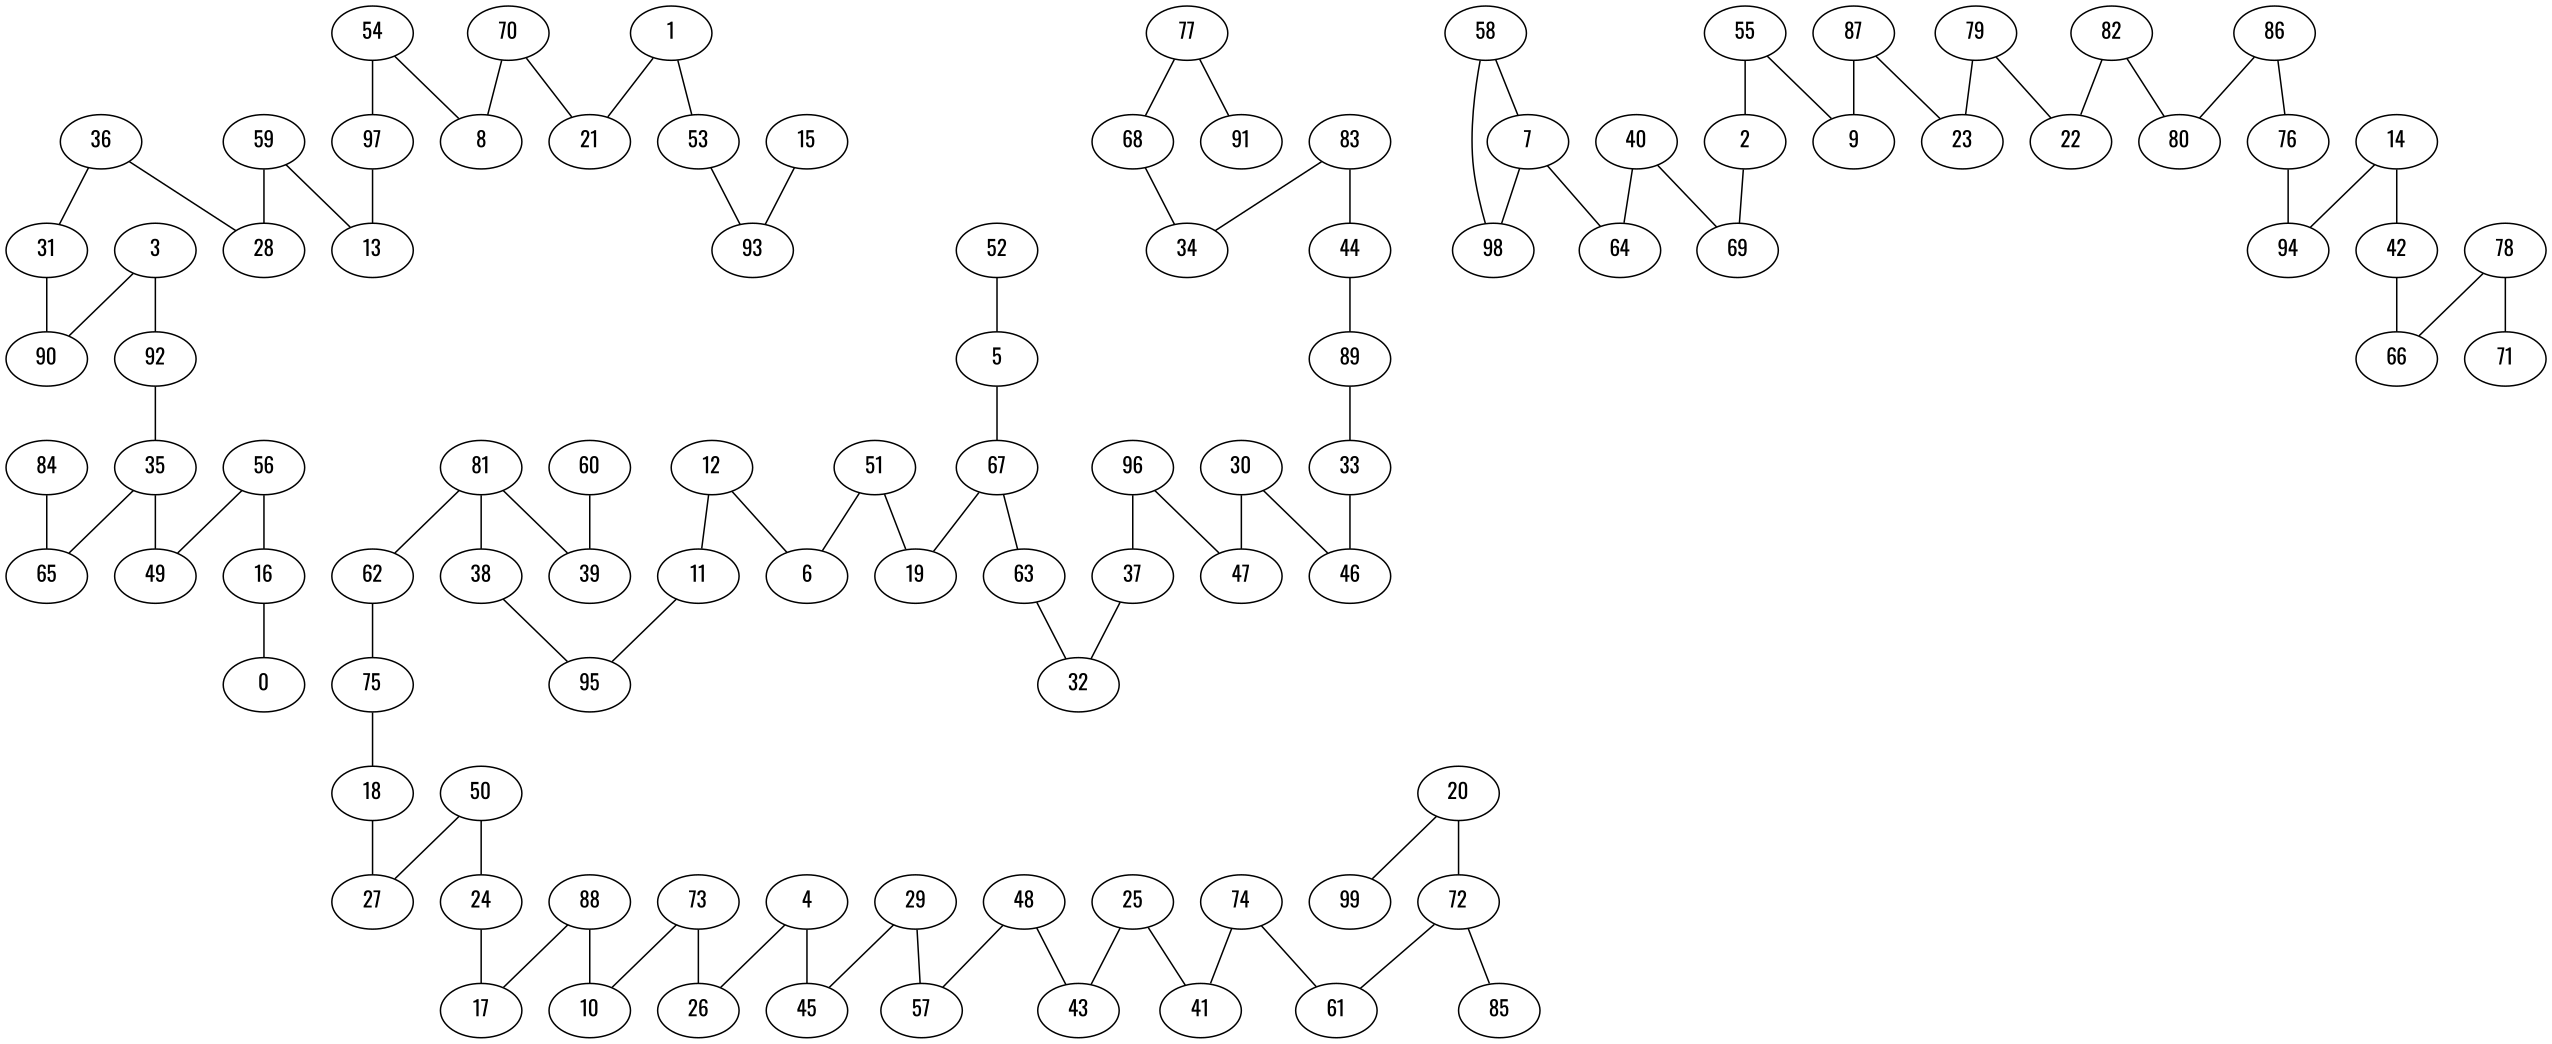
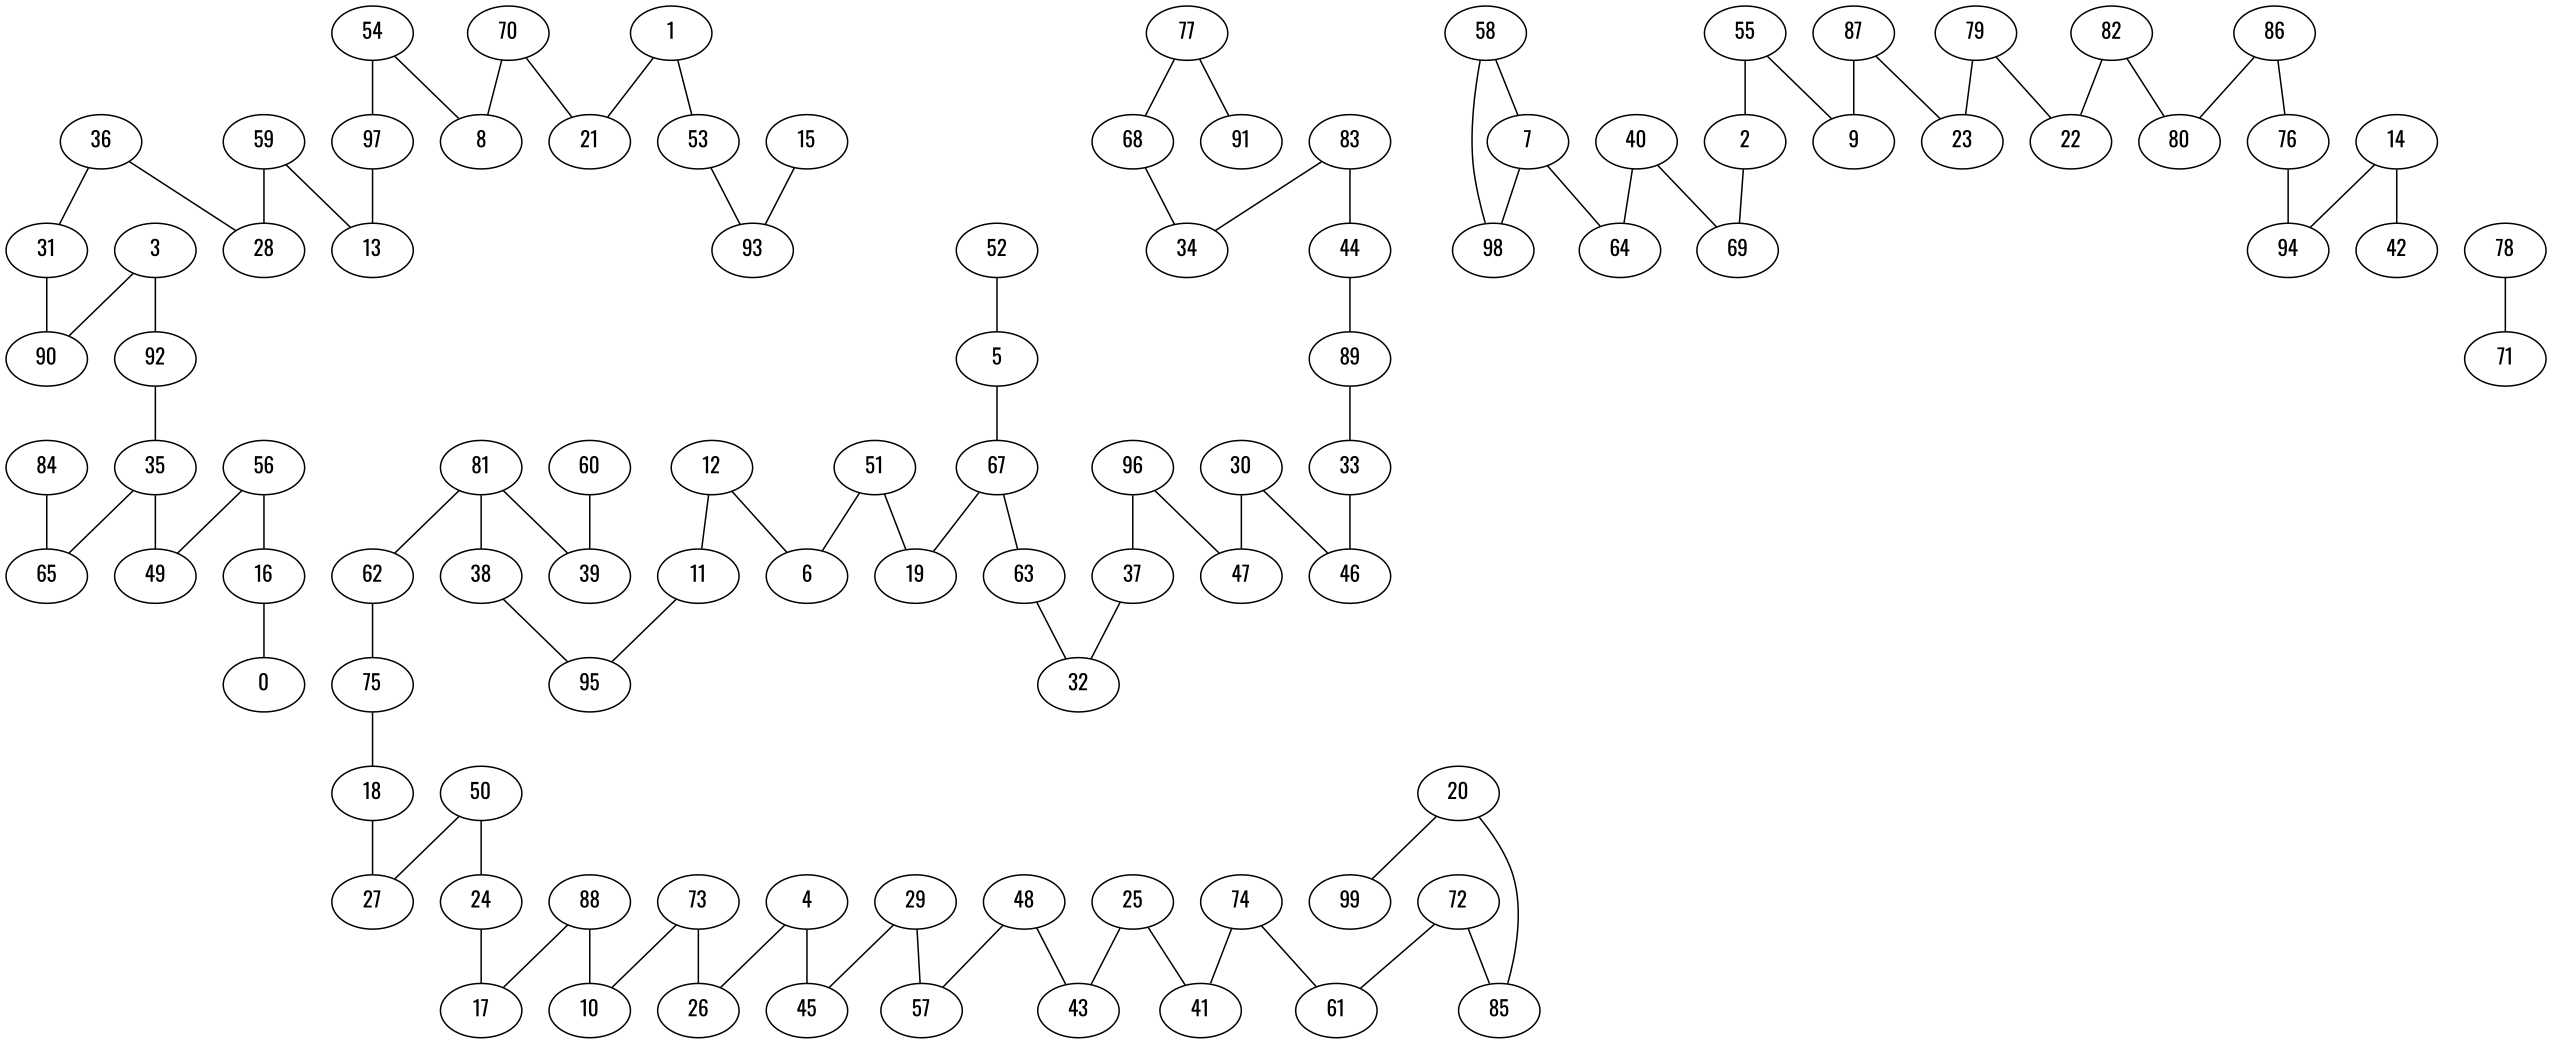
(2397, 359) -> none
(1459, 848) -> (1517, 896)
